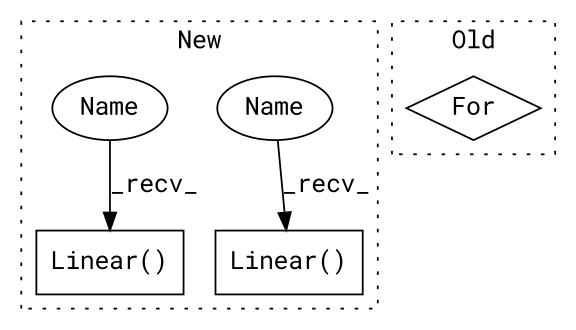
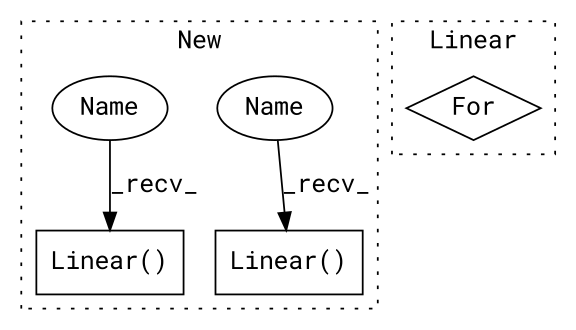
(474, 42) -> (474, 42)
